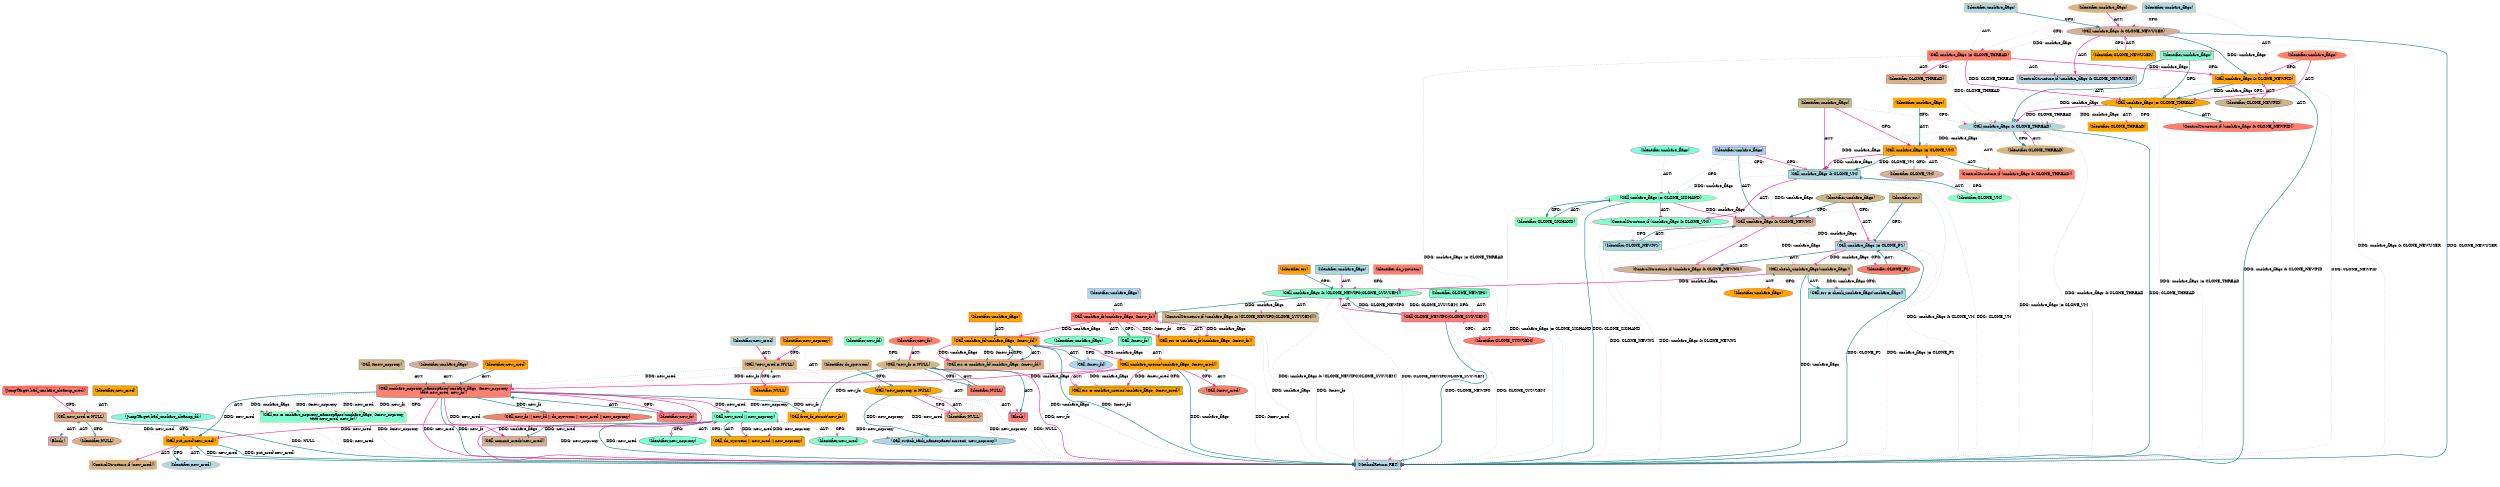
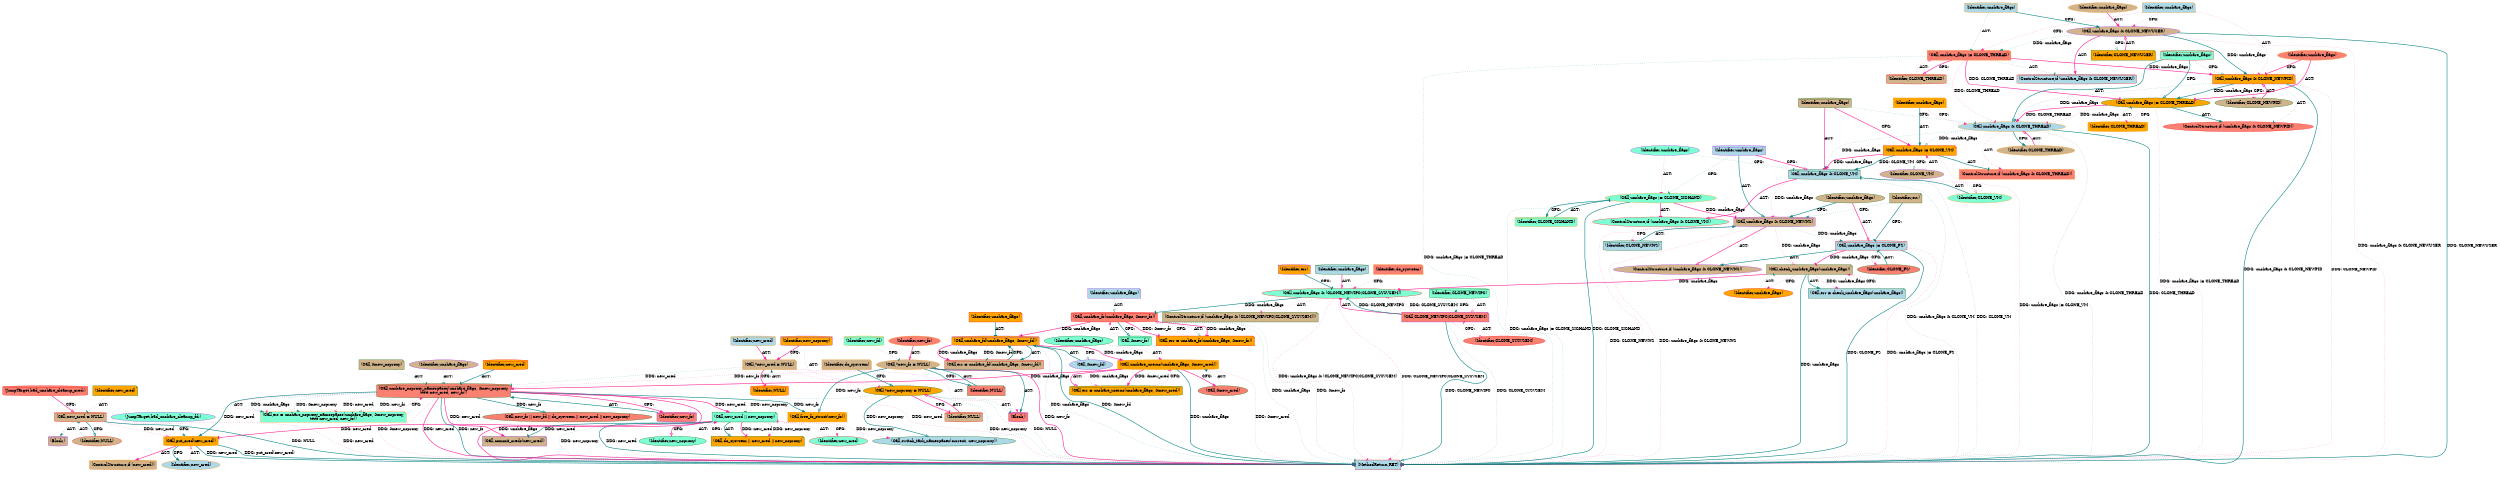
(1732, 178) -> none
